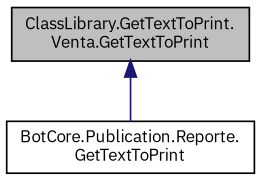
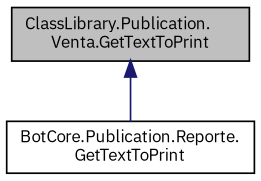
(131, 34) -> (131, 34)
